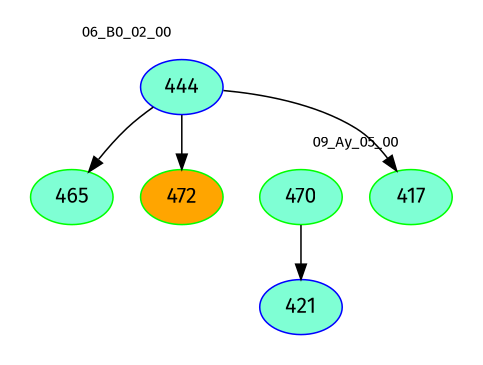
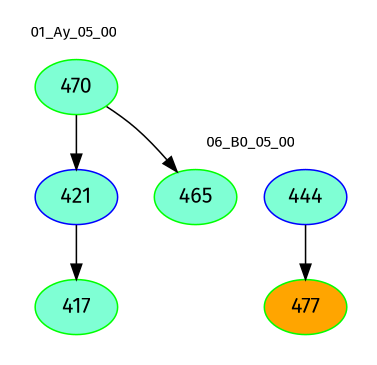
(127, 33) -> (251, 143)
(313, 109) -> (76, 245)
(124, 131) -> (152, 143)
(356, 143) -> (74, 33)
(182, 197) -> (306, 307)
